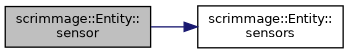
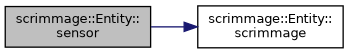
(270, 27) -> (270, 27)
